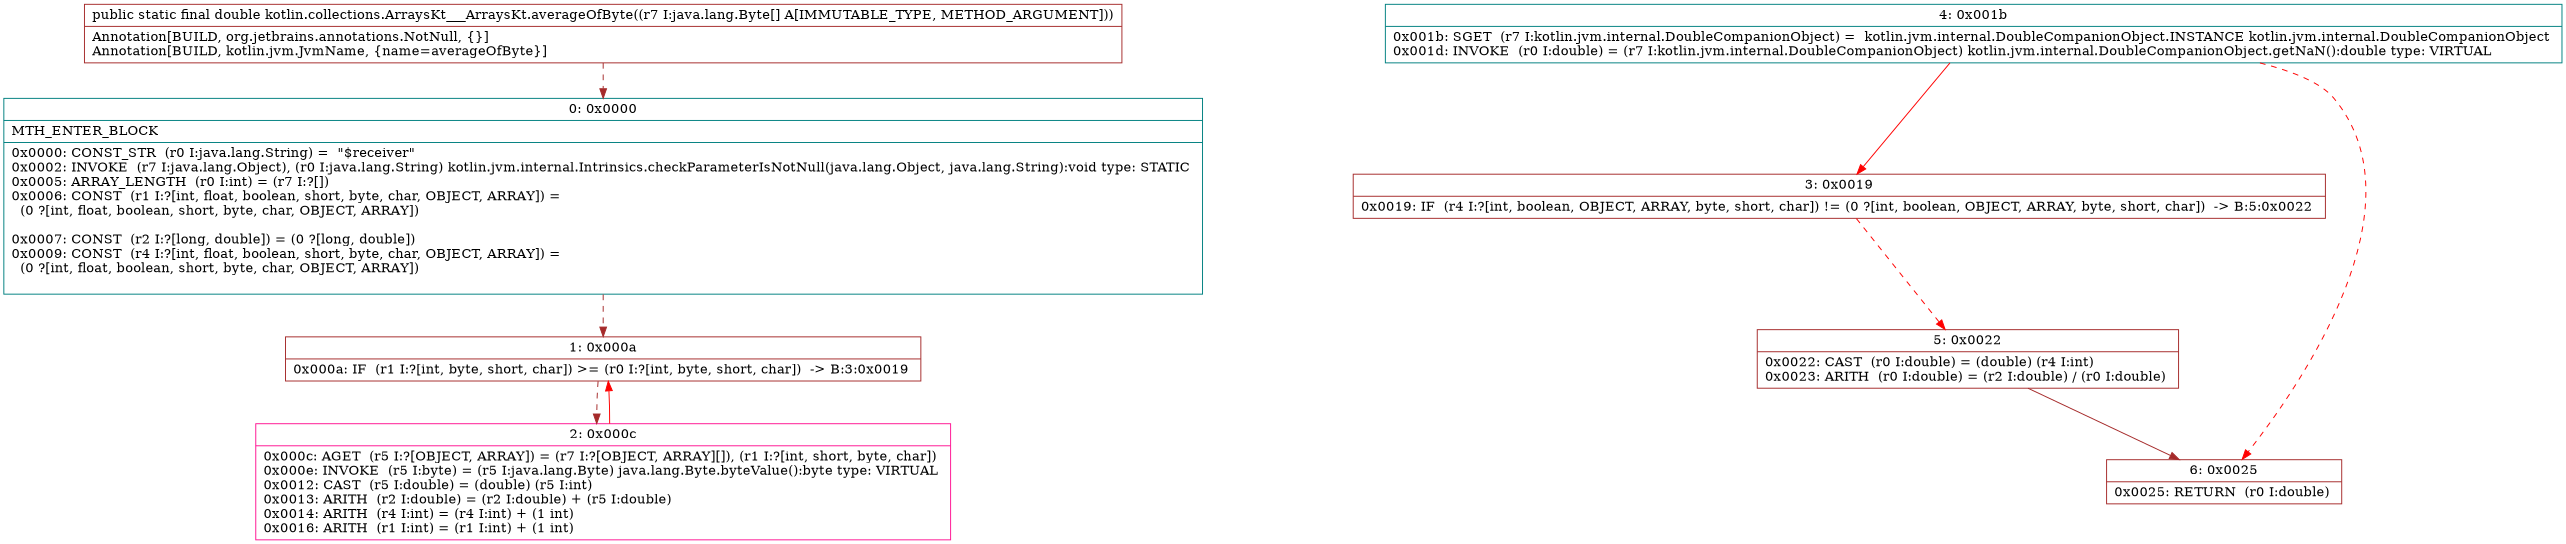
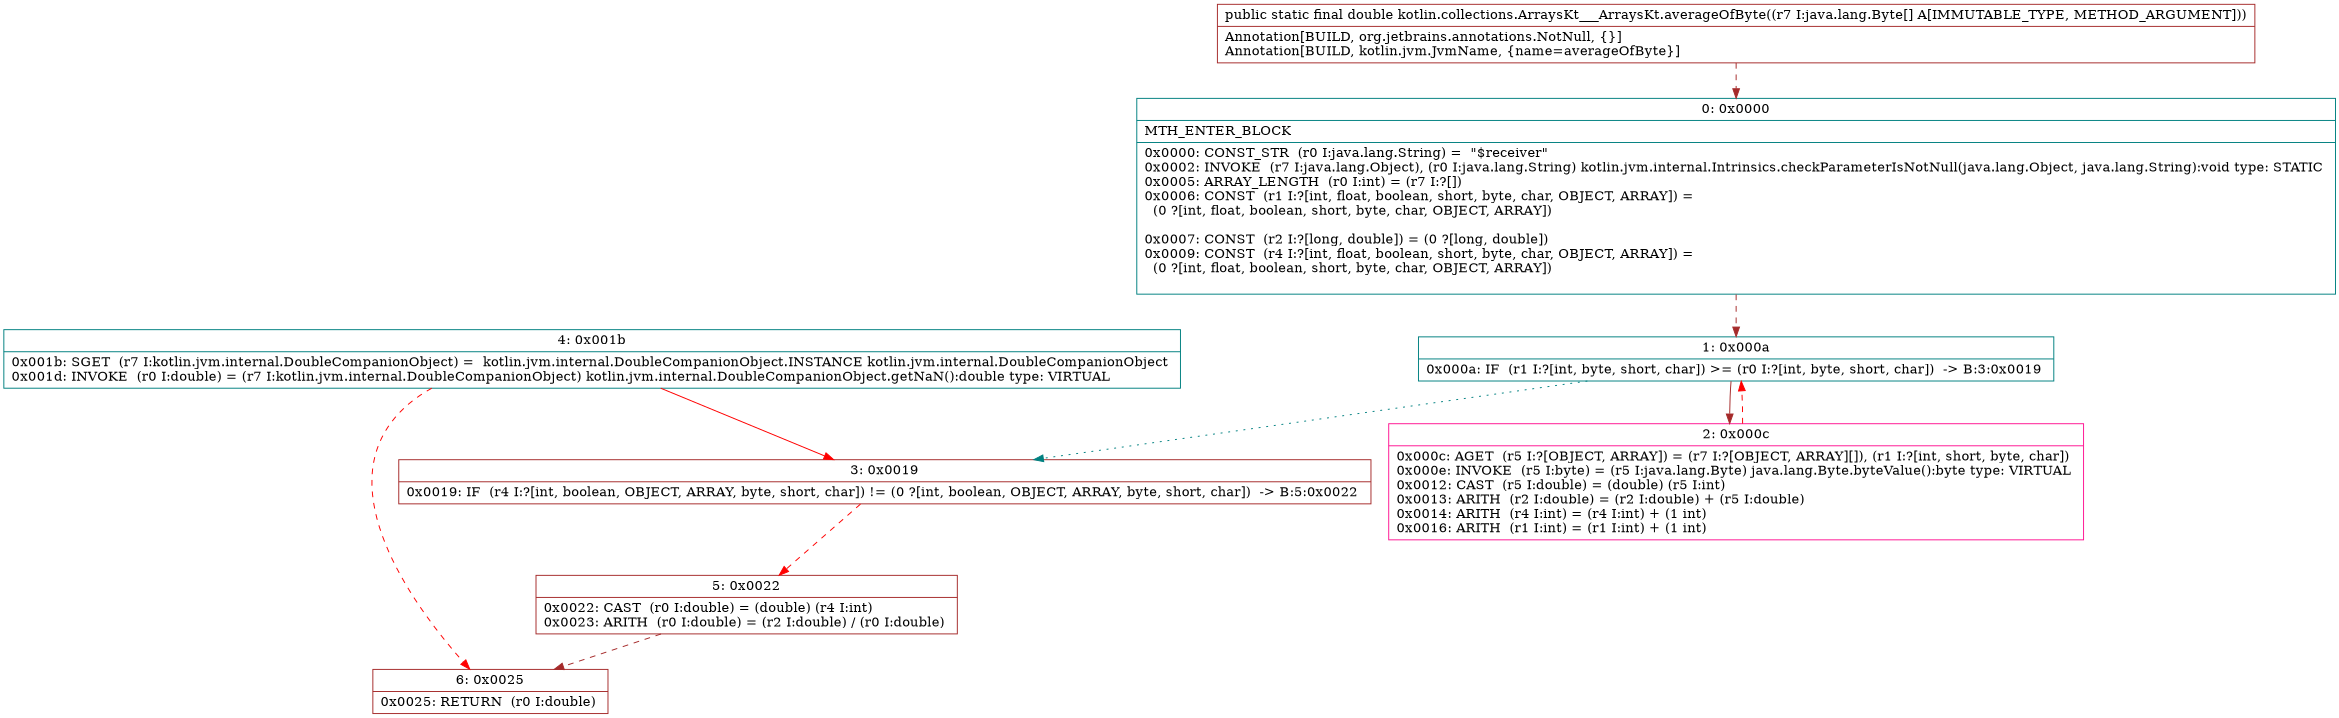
(603, 359) -> (1736, 359)
(597, 397) -> (1730, 397)
(610, 407) -> (1742, 407)
none -> (1315, 420)
(2099, 422) -> (612, 650)
